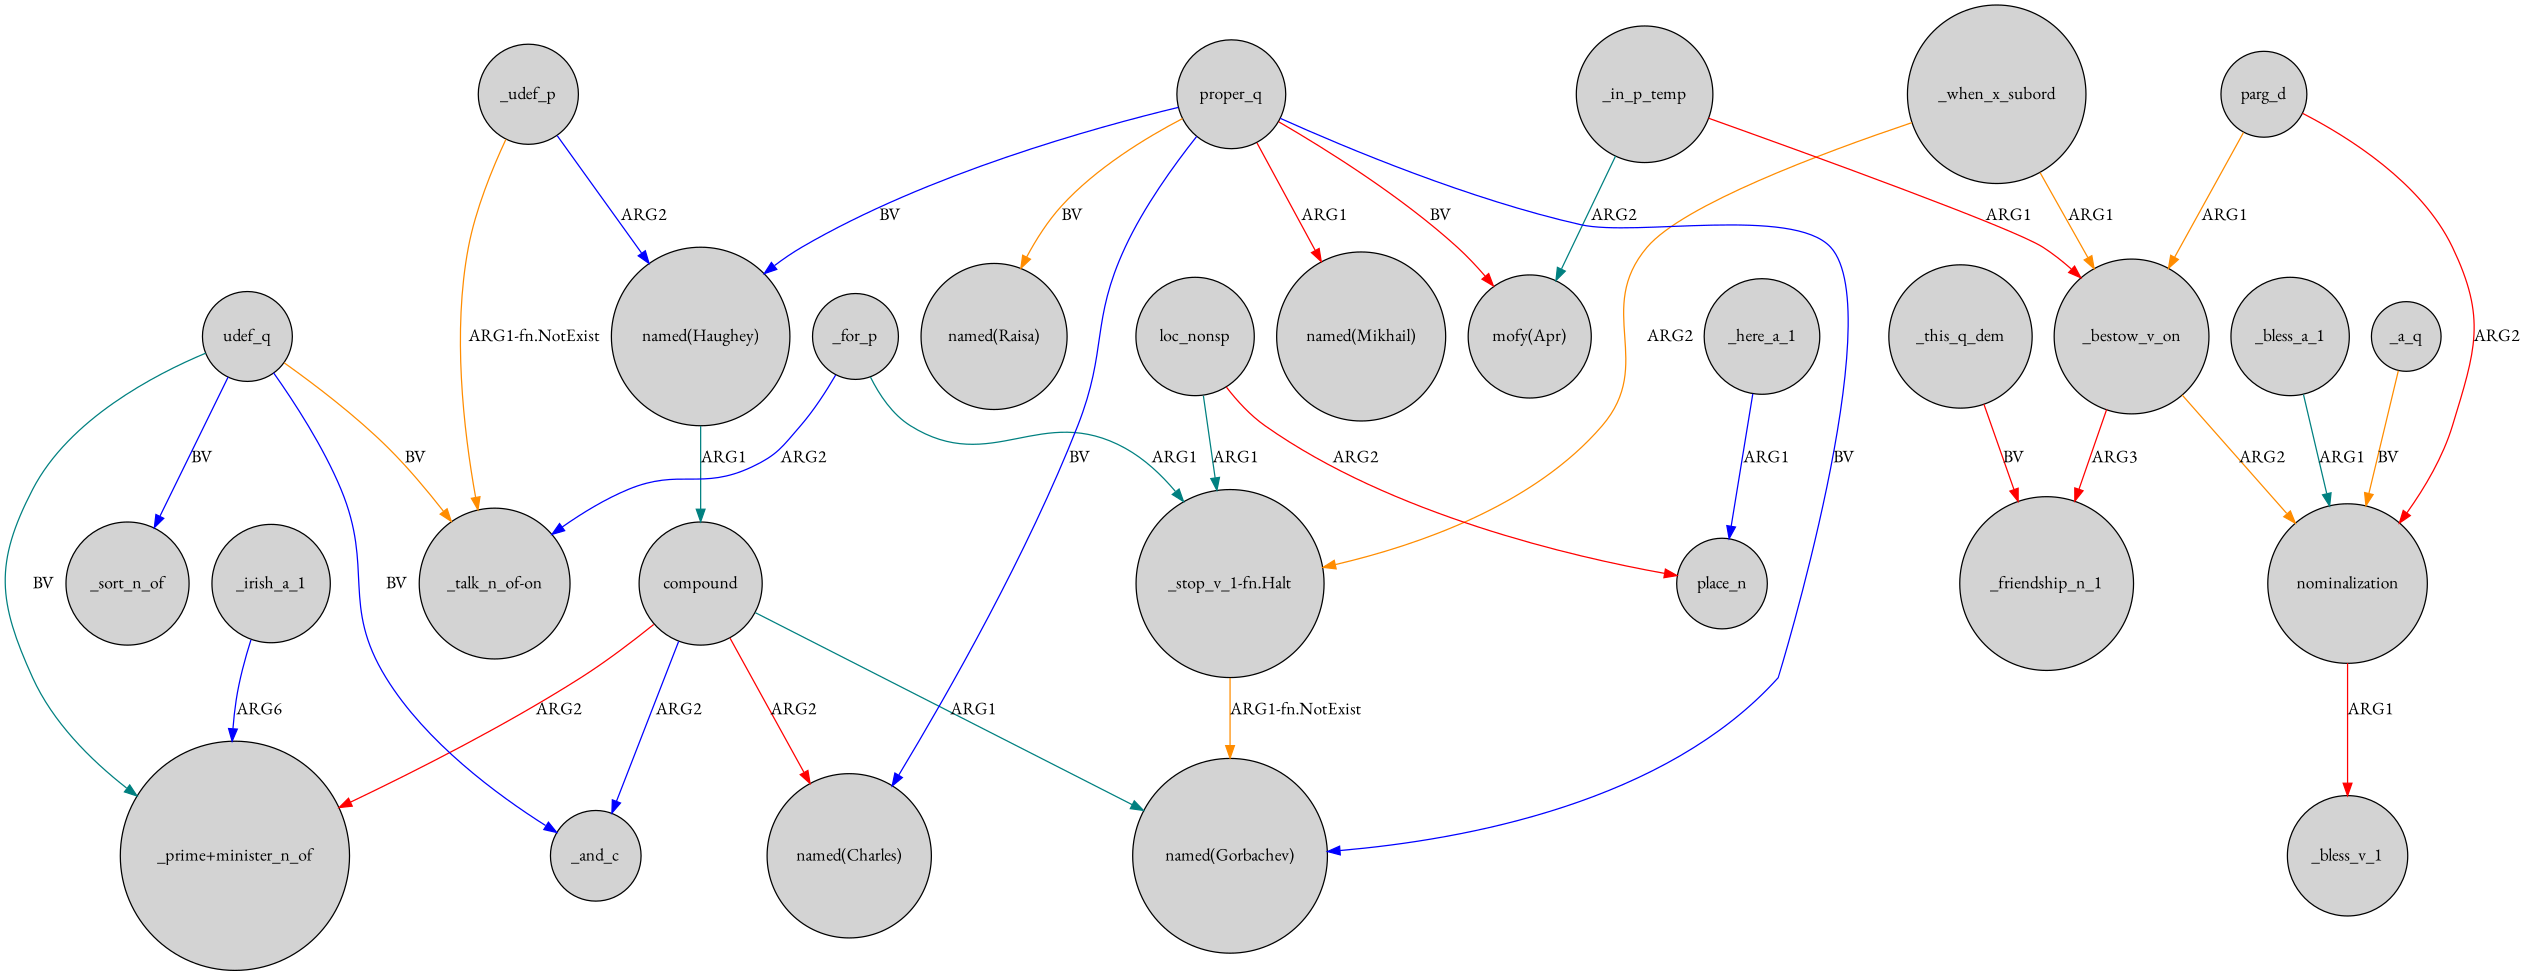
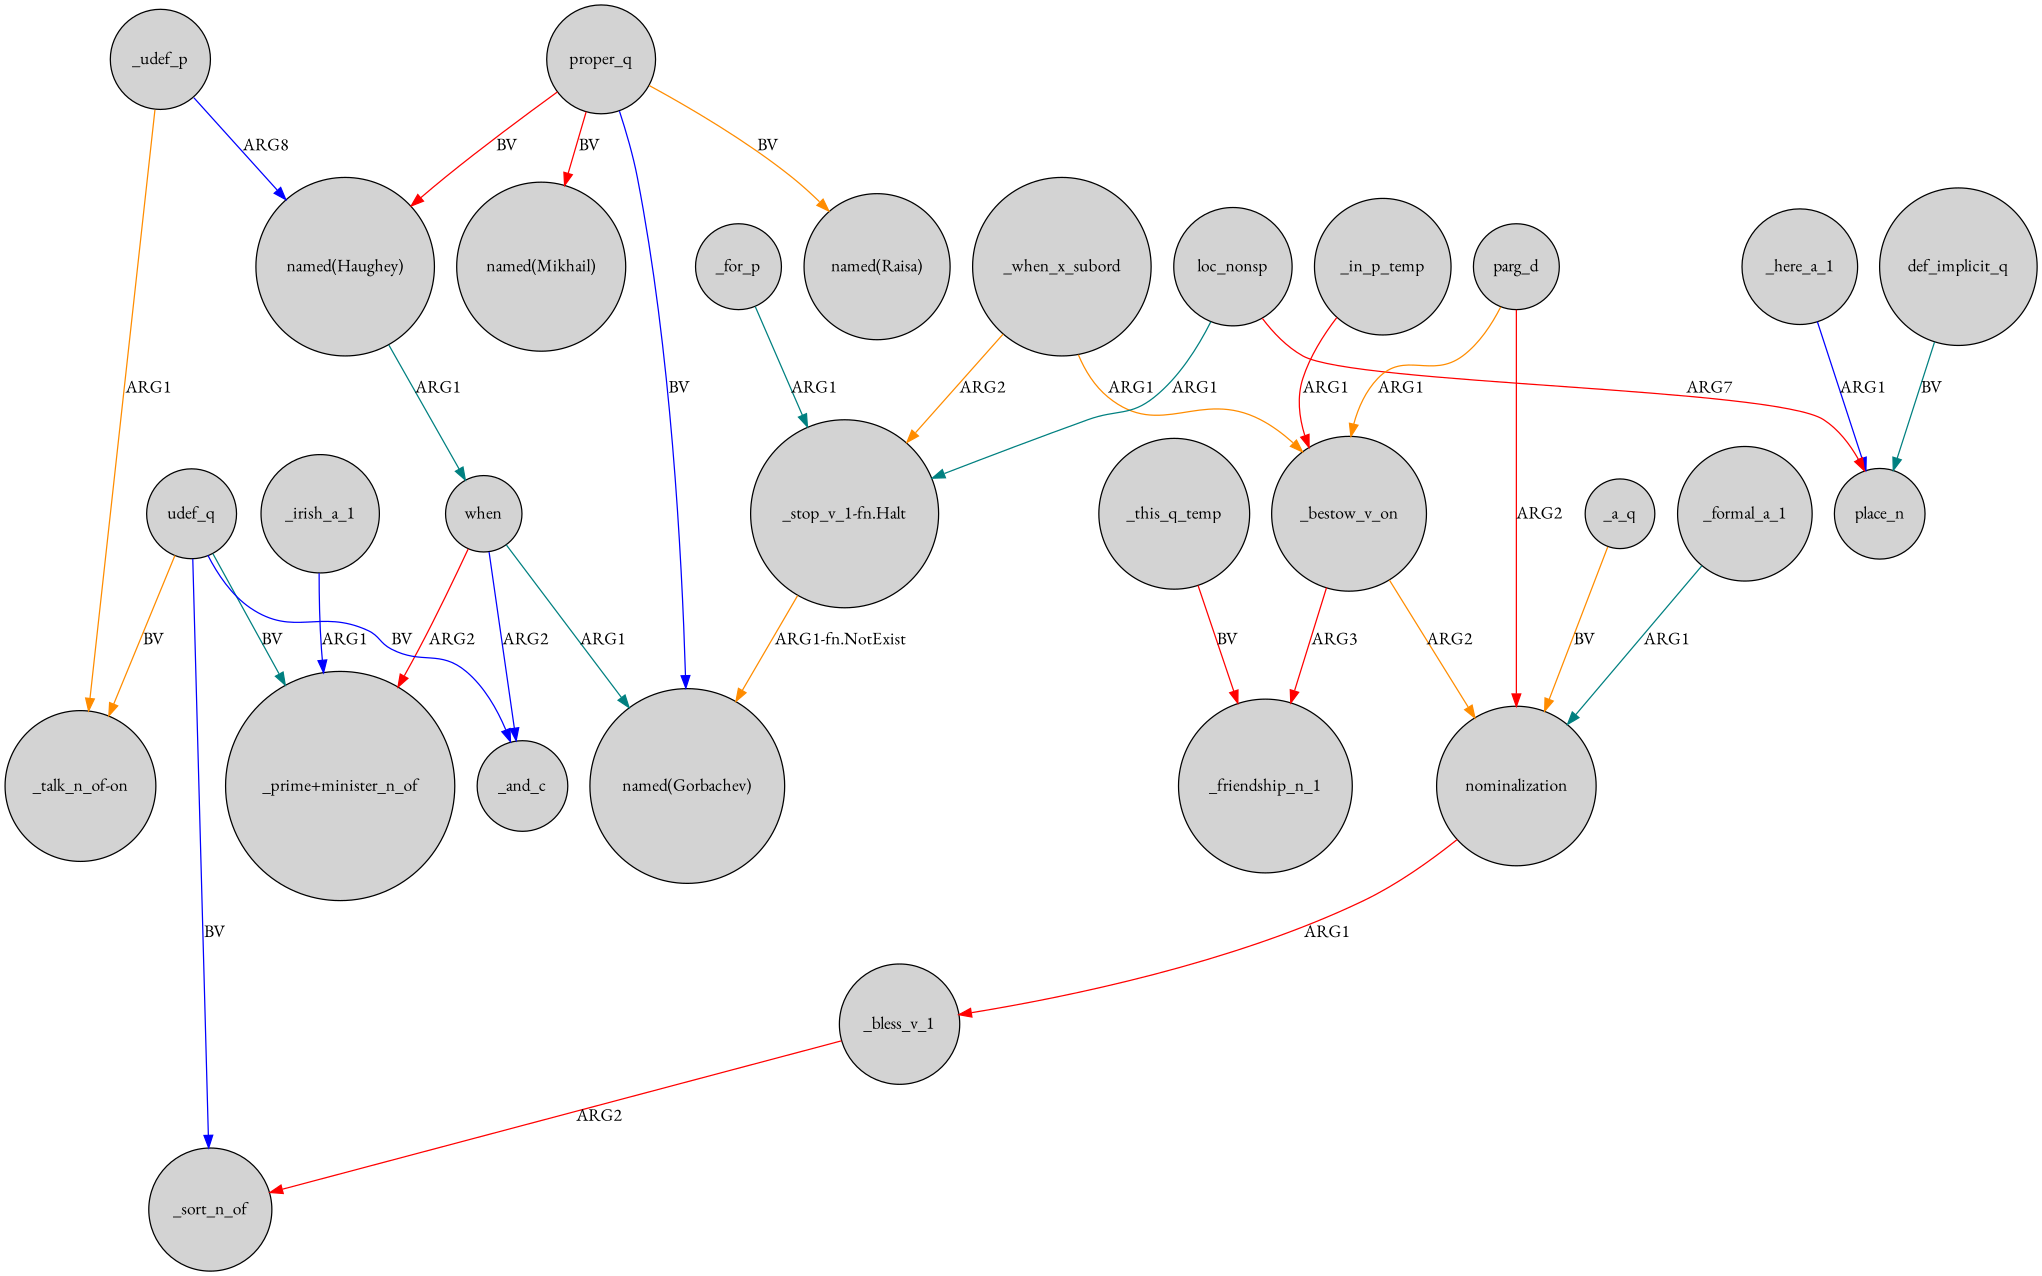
(970, 170) -> (488, 144)
(644, 215) -> (266, 146)
(1324, 215) -> (590, 146)
none -> (1958, 267)
(535, 336) -> (149, 388)
(1530, 336) -> none
(1960, 336) -> (1174, 514)
(2290, 336) -> (1745, 514)
(1355, 458) -> (1709, 388)
(715, 478) -> none
(701, 584) -> (484, 514)
(259, 710) -> (345, 640)
(849, 856) -> none
none -> (562, 1115)
